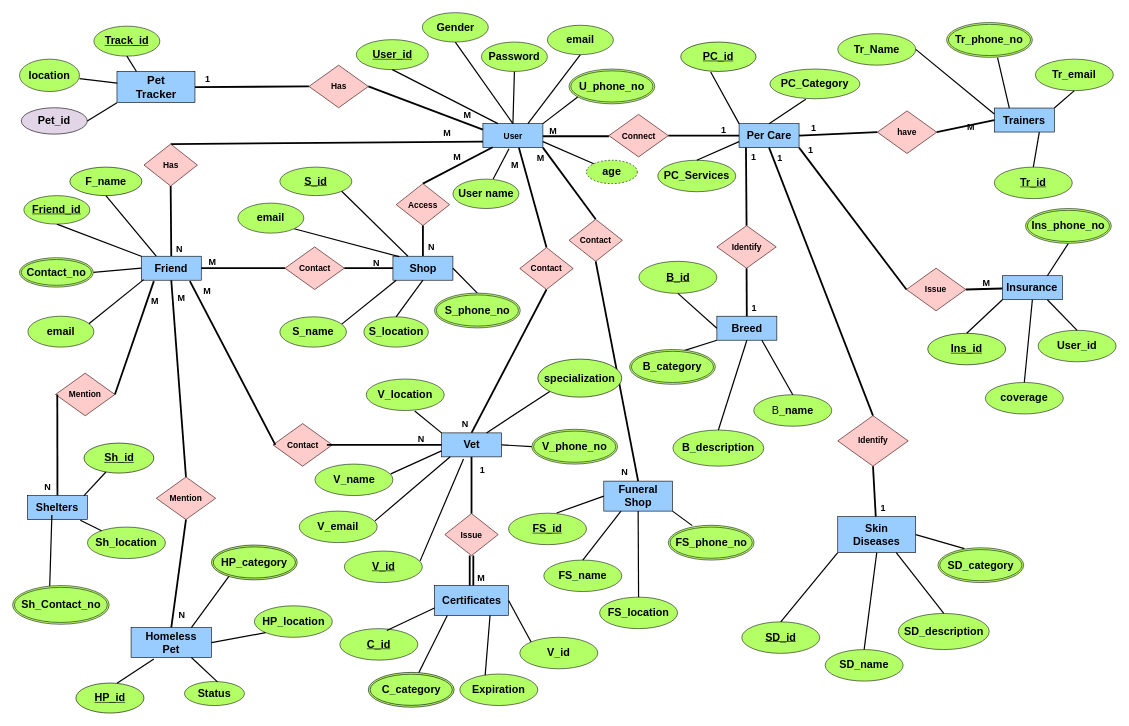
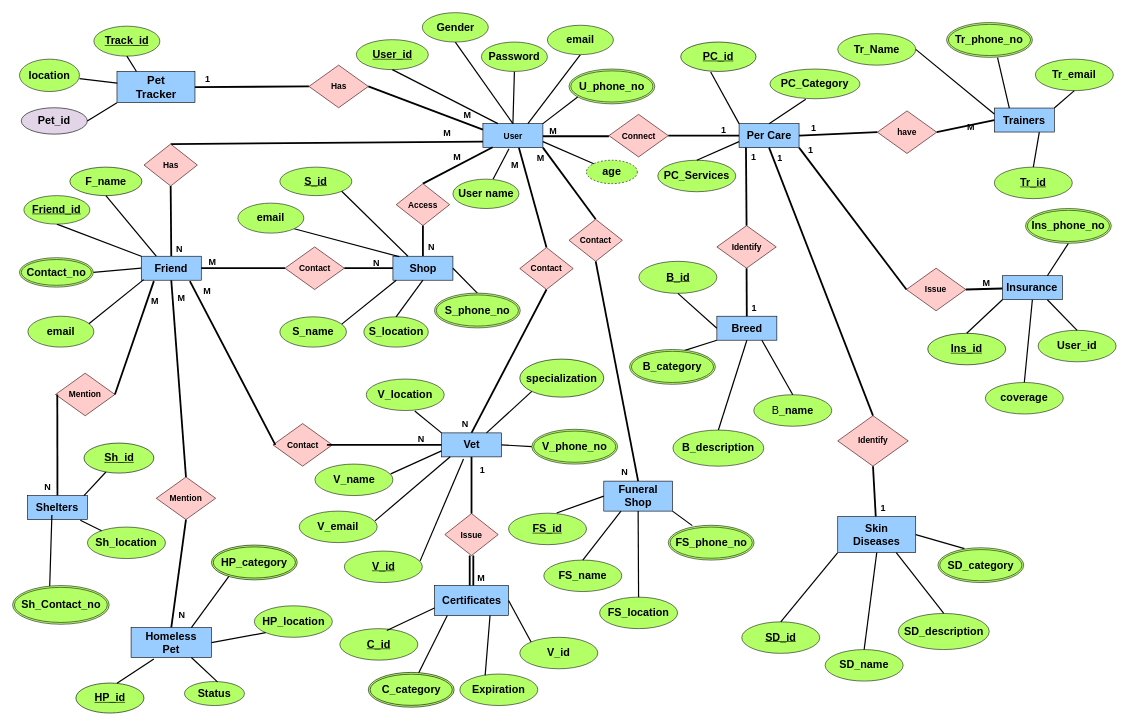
(580, 378) -> (562, 378)
